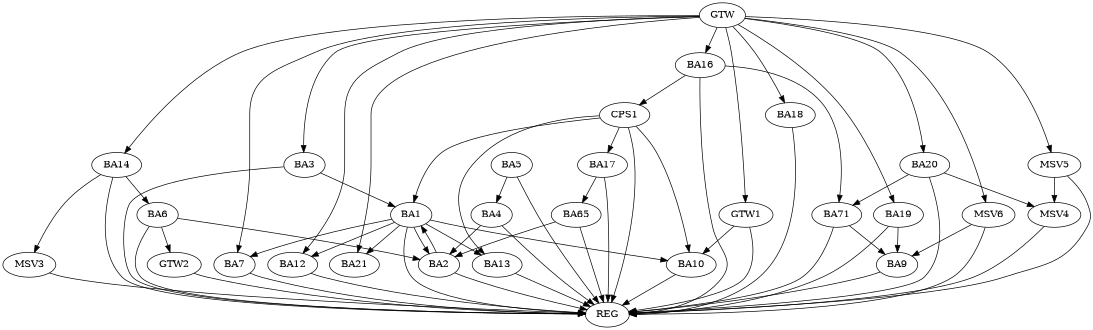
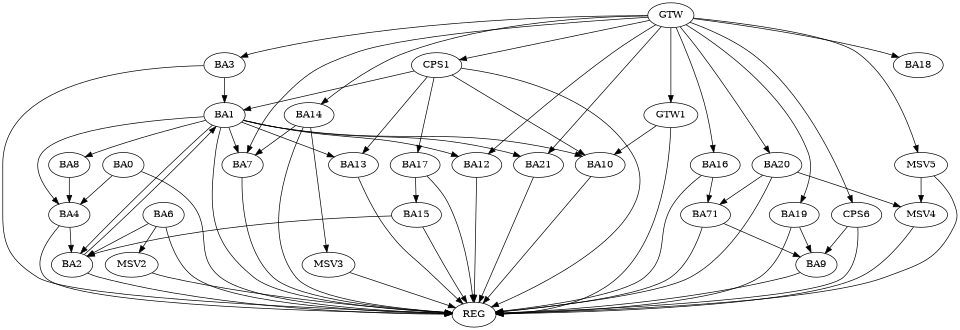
(665, 88) -> (558, 39)
none -> (95, 130)
none -> (69, 165)
(512, 165) -> (123, 165)
(135, 187) -> (276, 140)
(576, 215) -> (417, 215)
(989, 215) -> (857, 215)
(174, 265) -> (132, 265)
(769, 266) -> (508, 237)
